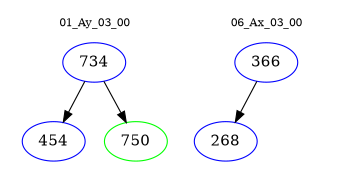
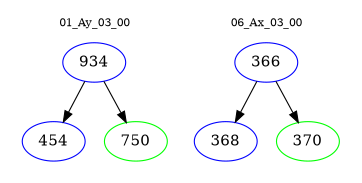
(94, 62) -> (94, 62)
(226, 141) -> (226, 141)
none -> (308, 141)
